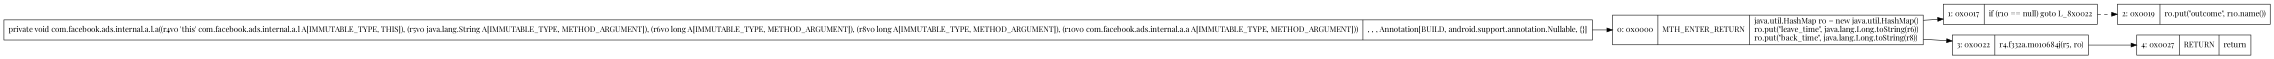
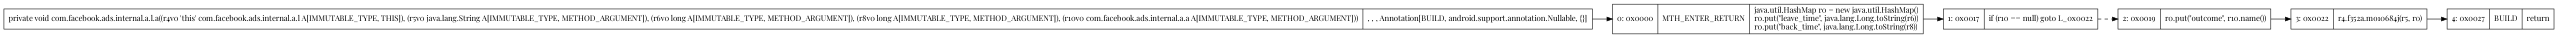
(2041, 14) -> (2041, 19)
(1935, 40) -> (2278, 19)
(2042, 45) -> (2380, 19)
(2199, 45) -> (2506, 19)
